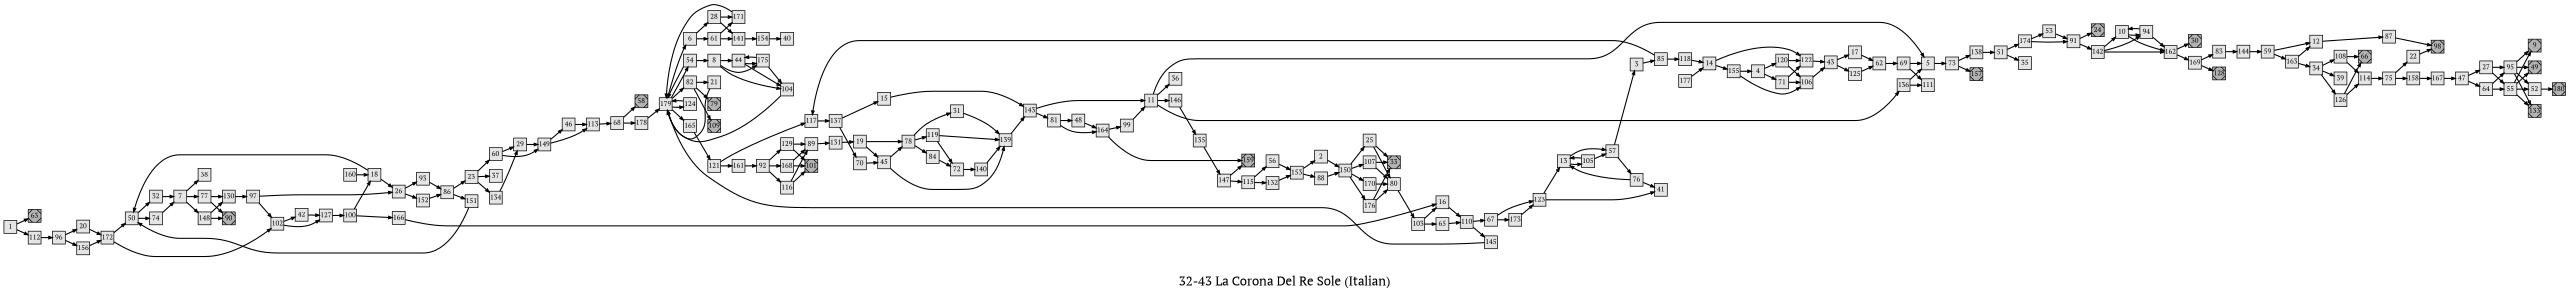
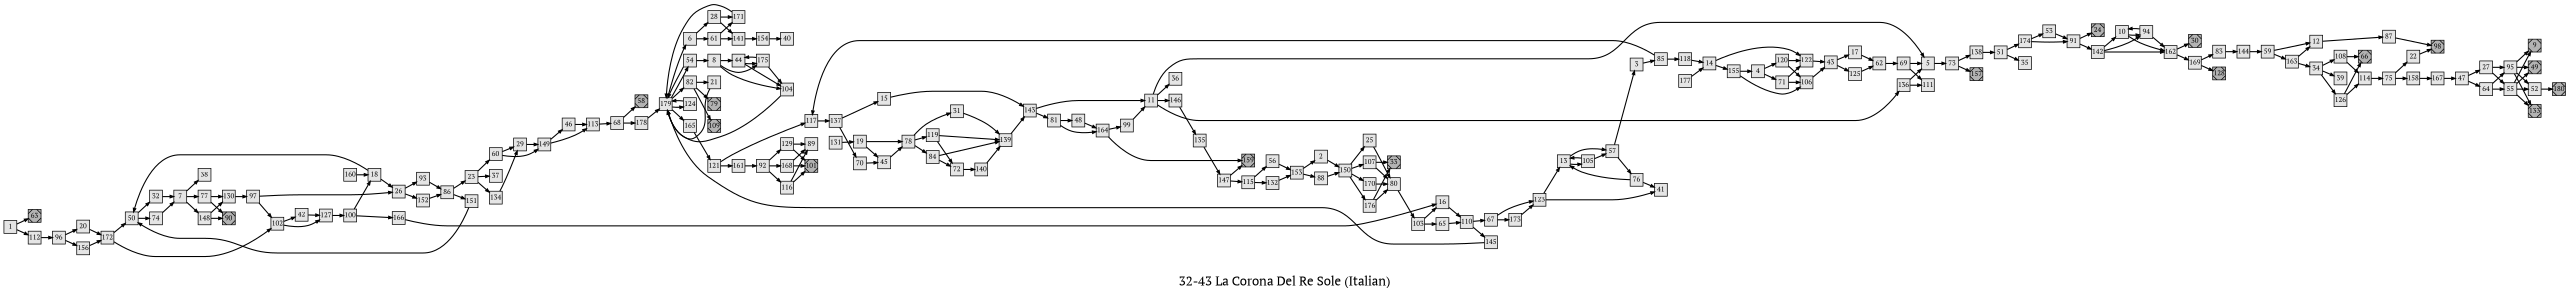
(822, 144) -> none
(1380, 150) -> none
(955, 189) -> (967, 149)
